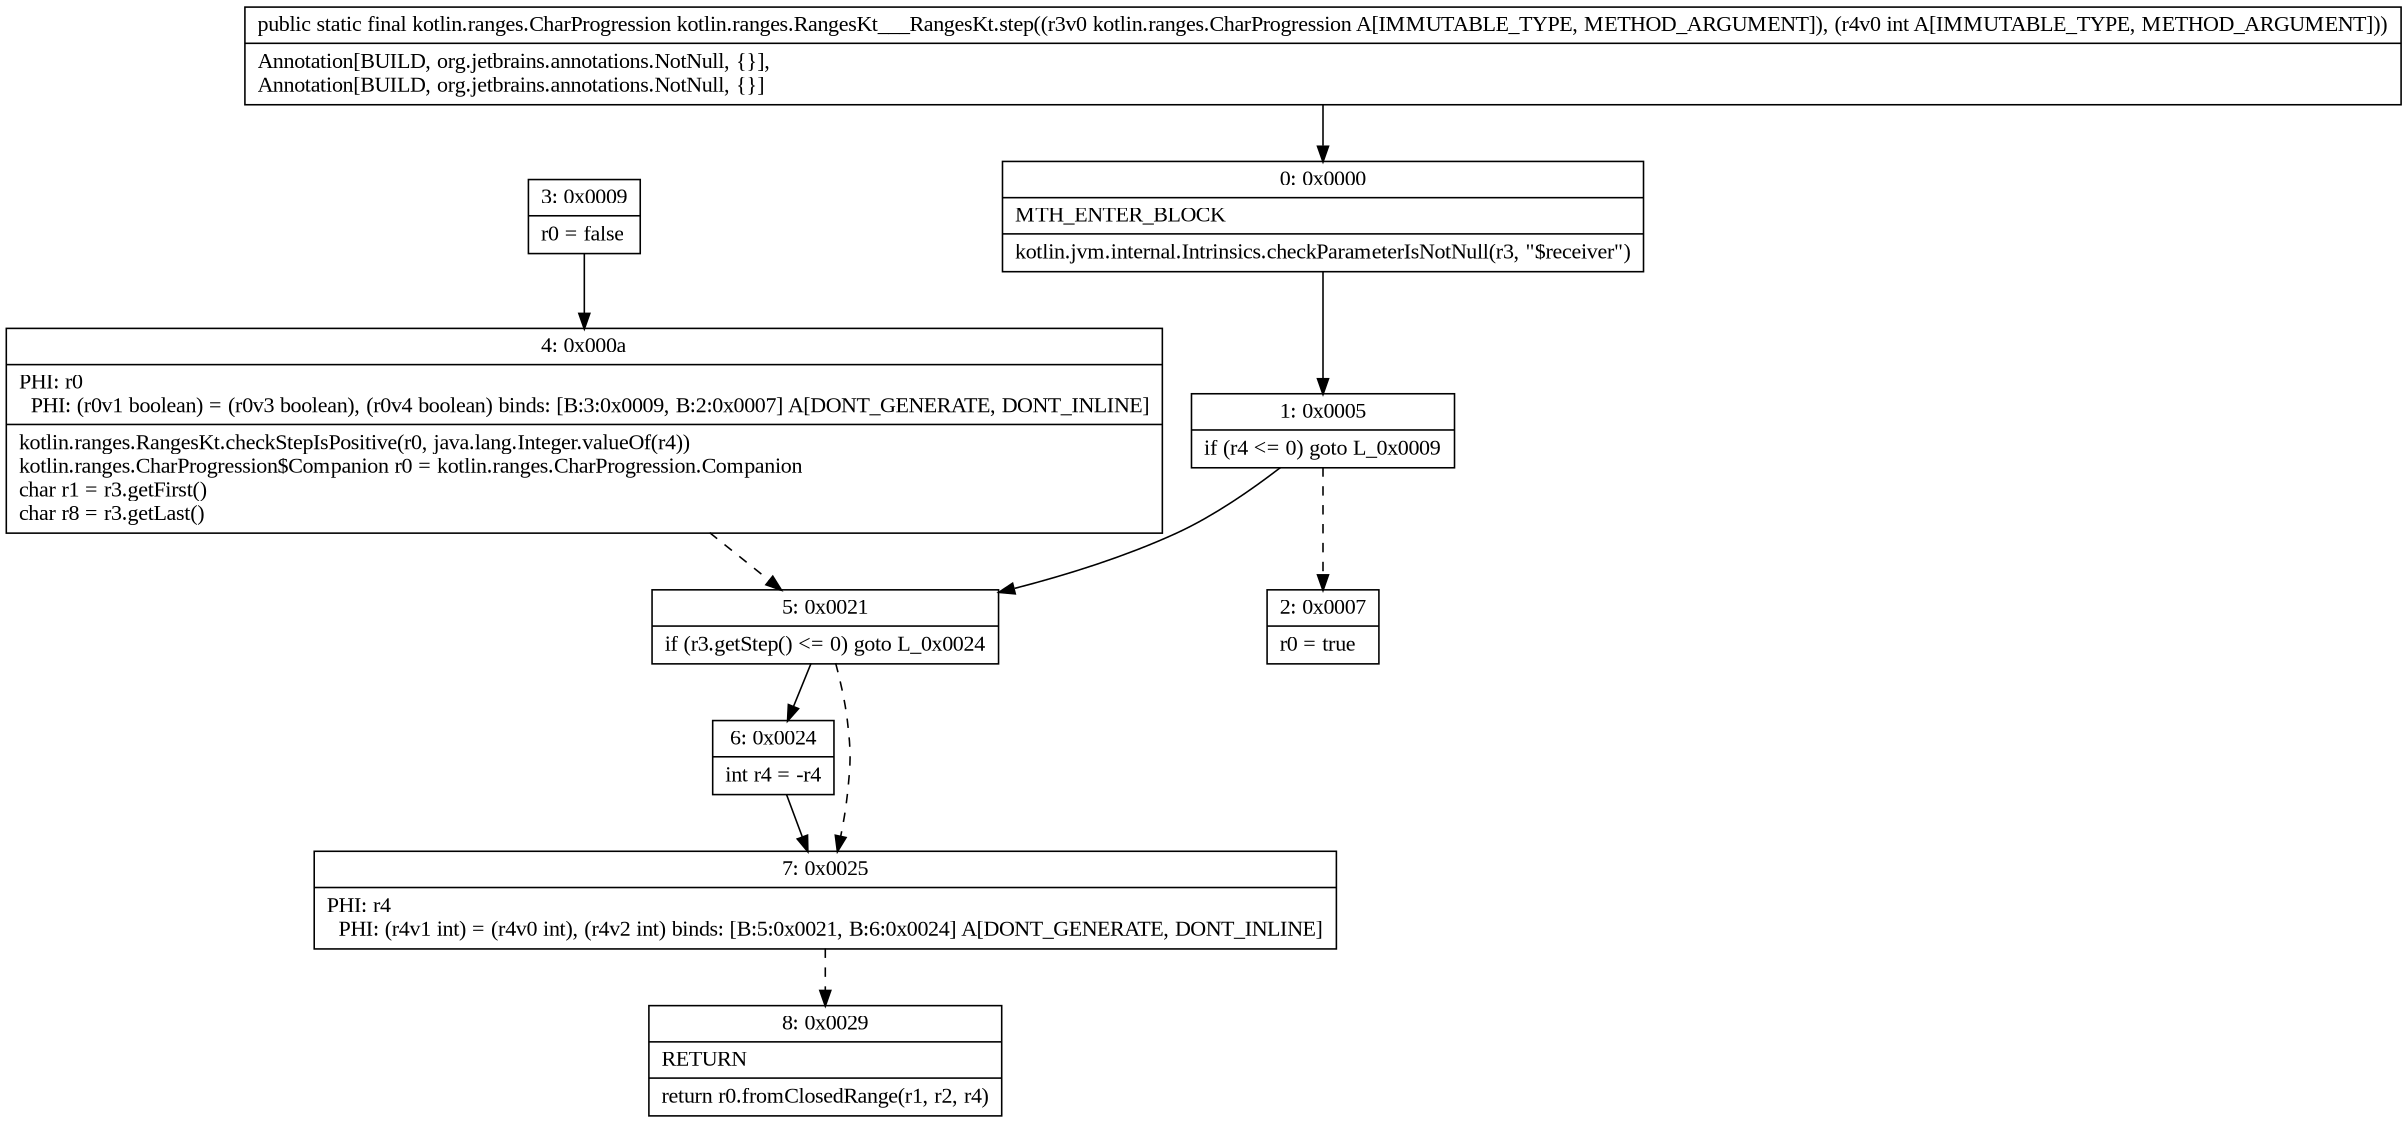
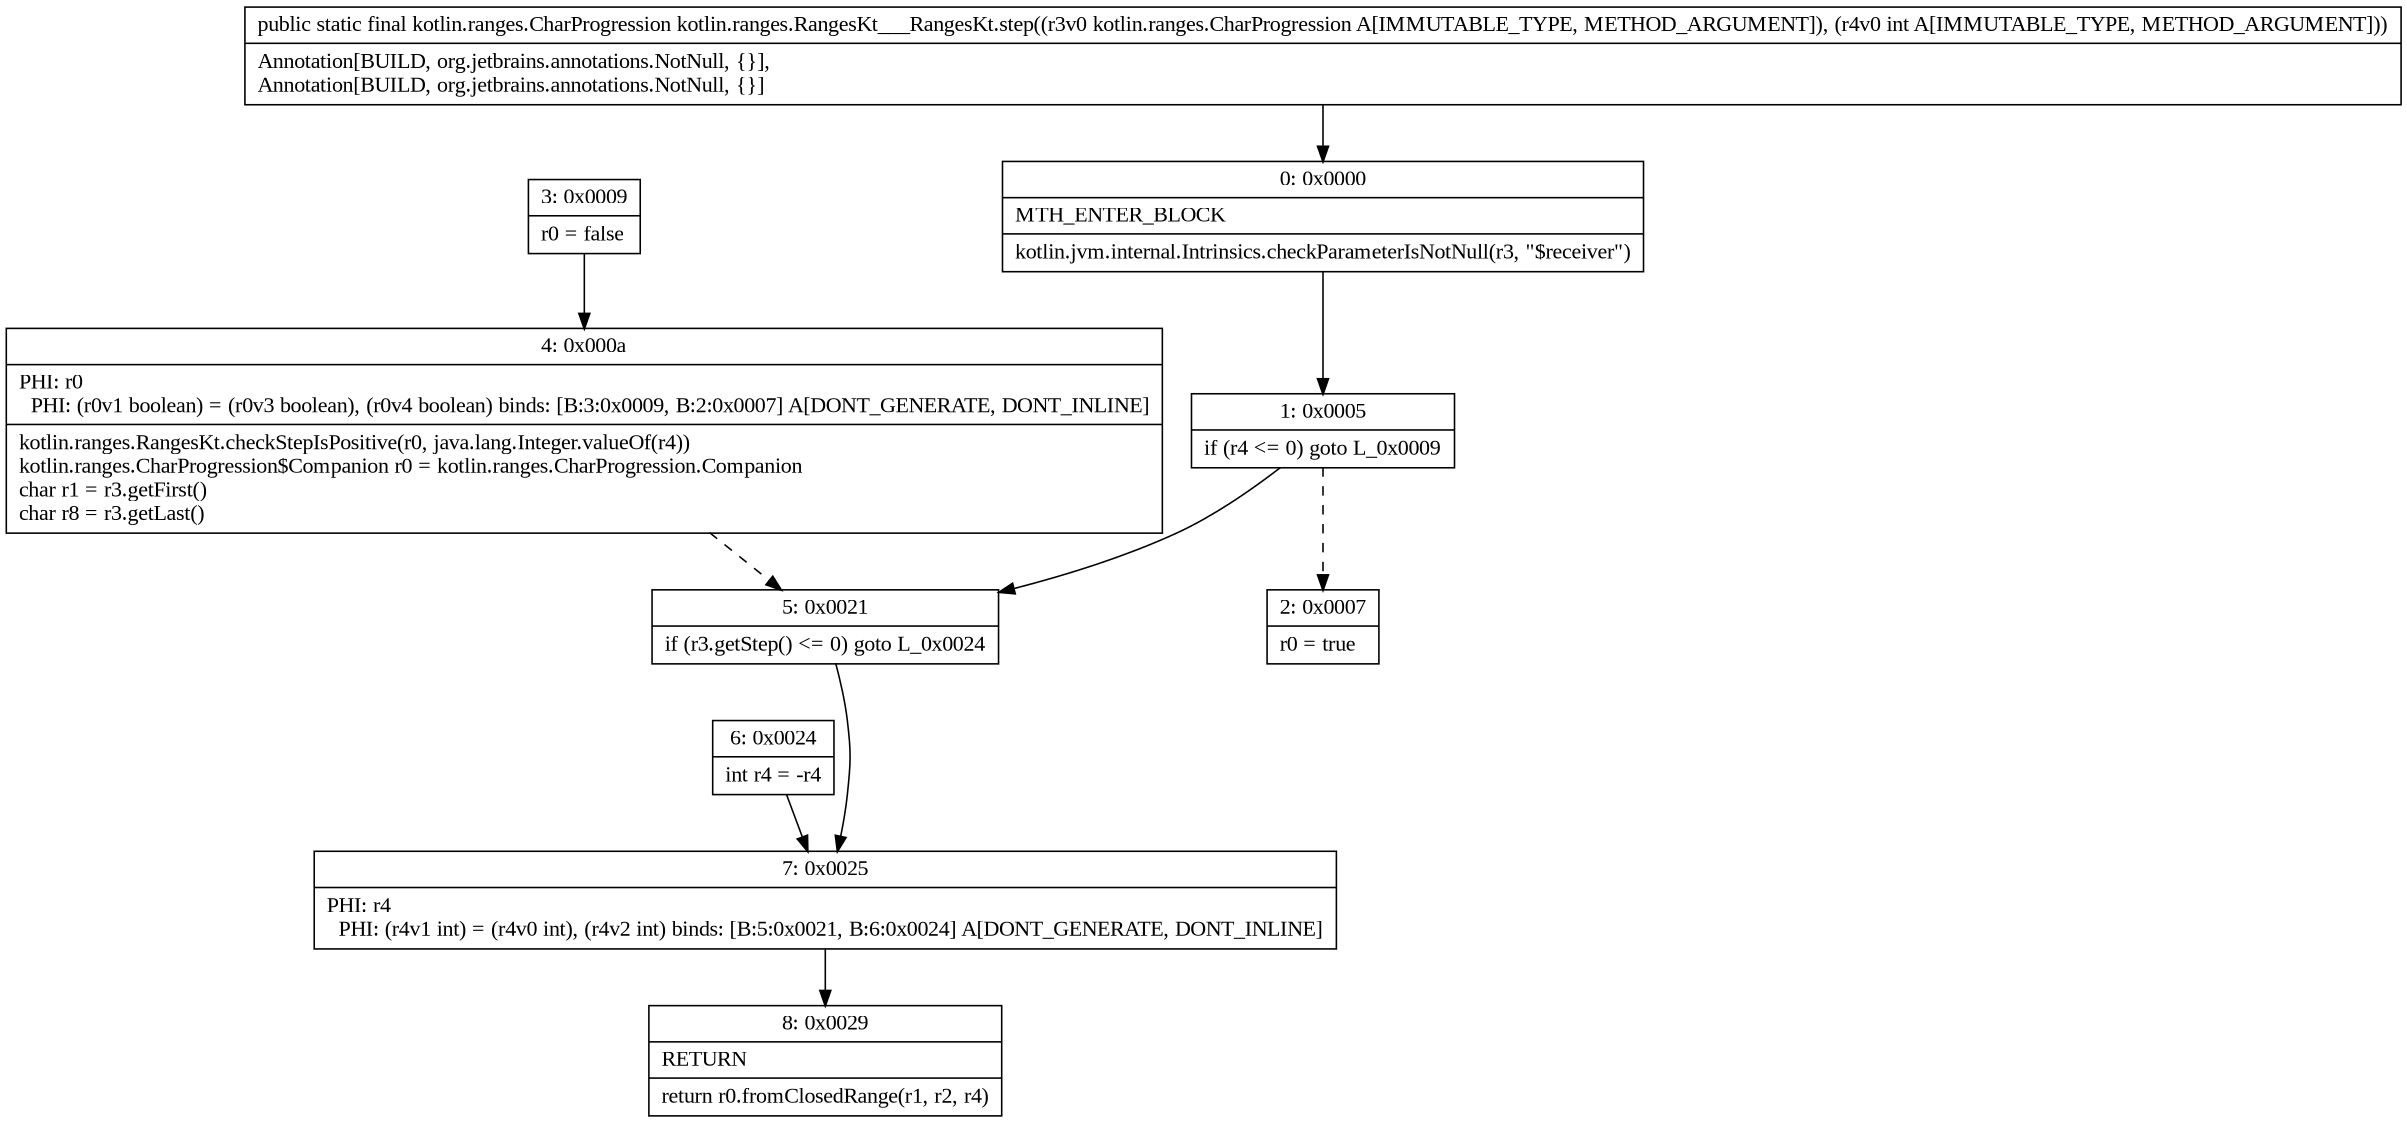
(802, 685) -> none
(850, 749) -> (850, 749)
(825, 969) -> (825, 969)
